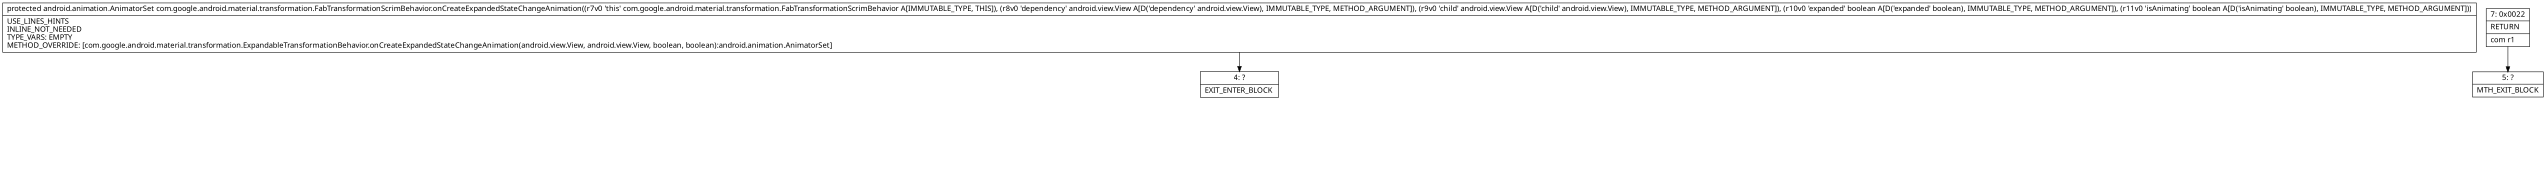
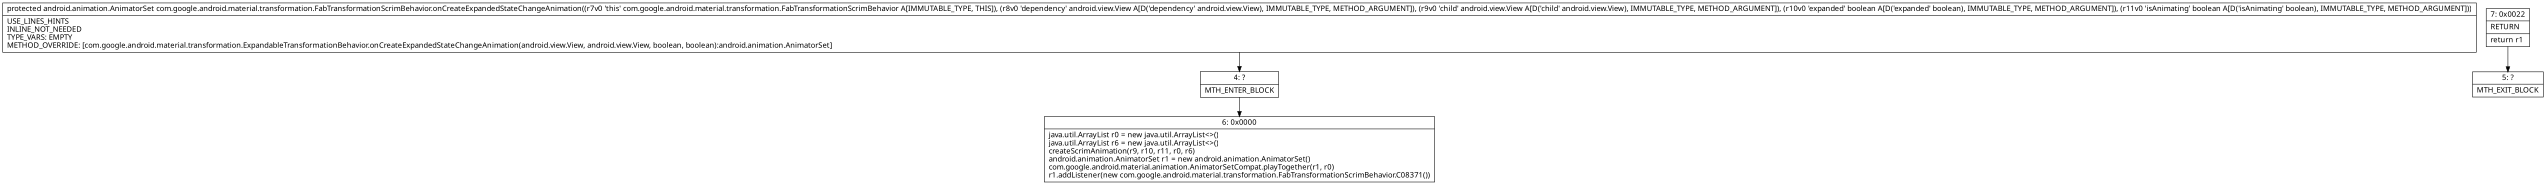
(2503, 40) -> (2507, 40)
(1239, 91) -> (1239, 91)
none -> (1239, 149)
